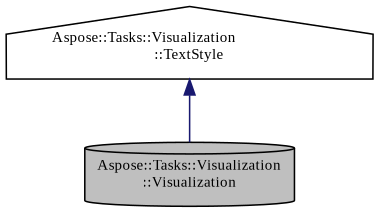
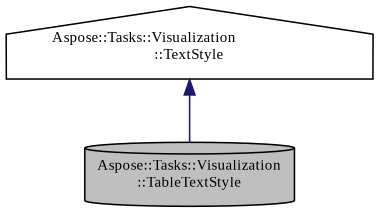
(190, 174) -> (190, 174)
